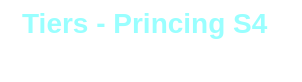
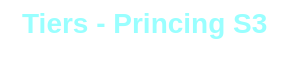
(77, 41) -> (77, 41)
